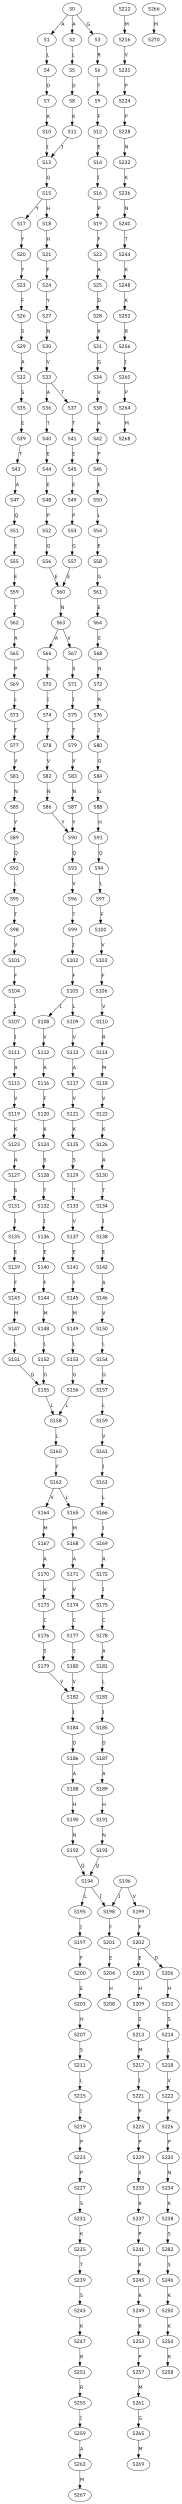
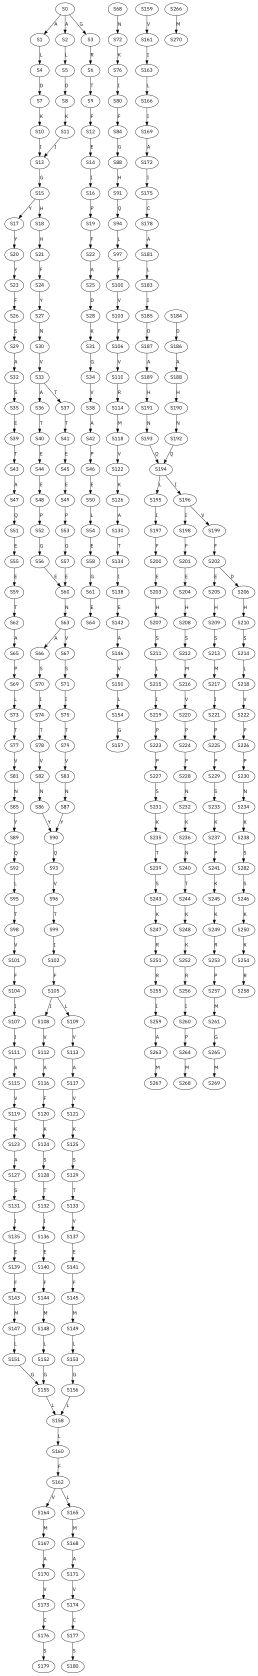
(98, 637) -> none
none -> (185, 637)
(100, 761) -> (119, 117)
(102, 1404) -> none
(73, 1697) -> none
(97, 1895) -> (172, 484)
